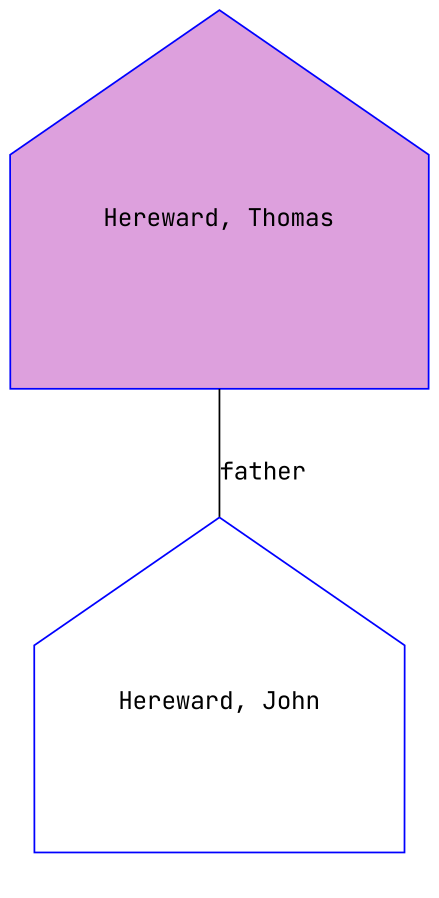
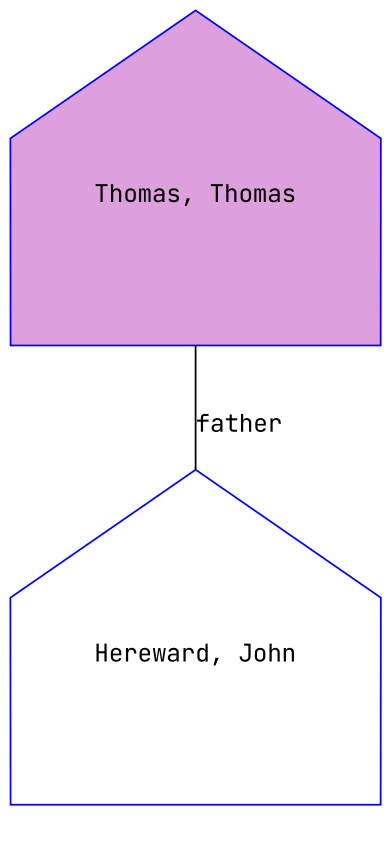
(219, 219) -> (196, 196)
